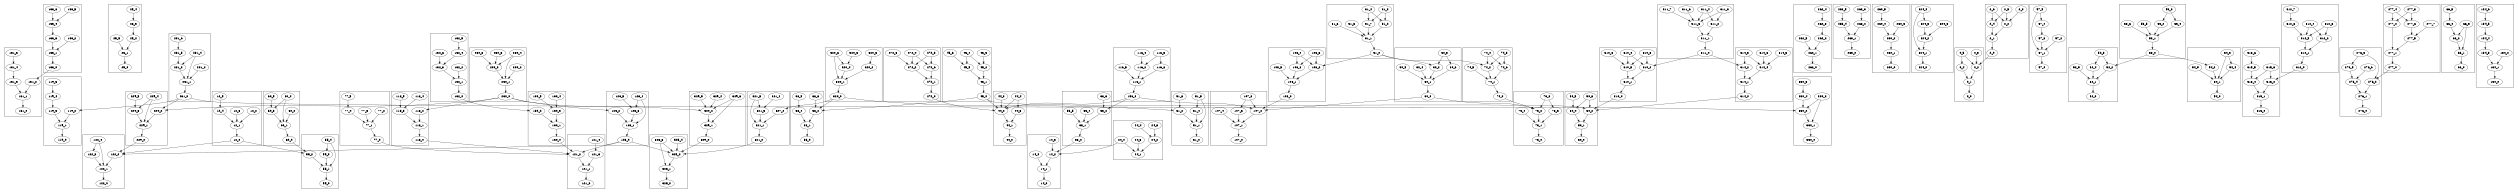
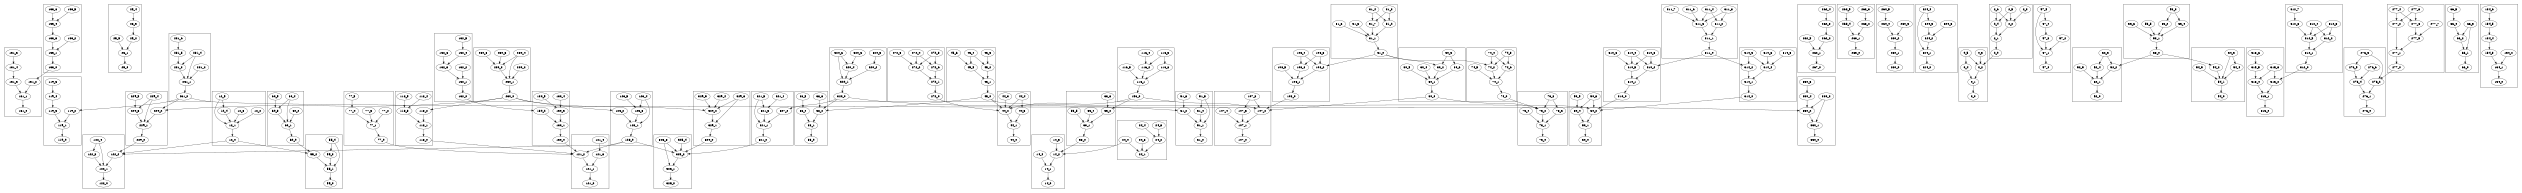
(1812, 67) -> (1817, 67)
none -> (215, 113)
